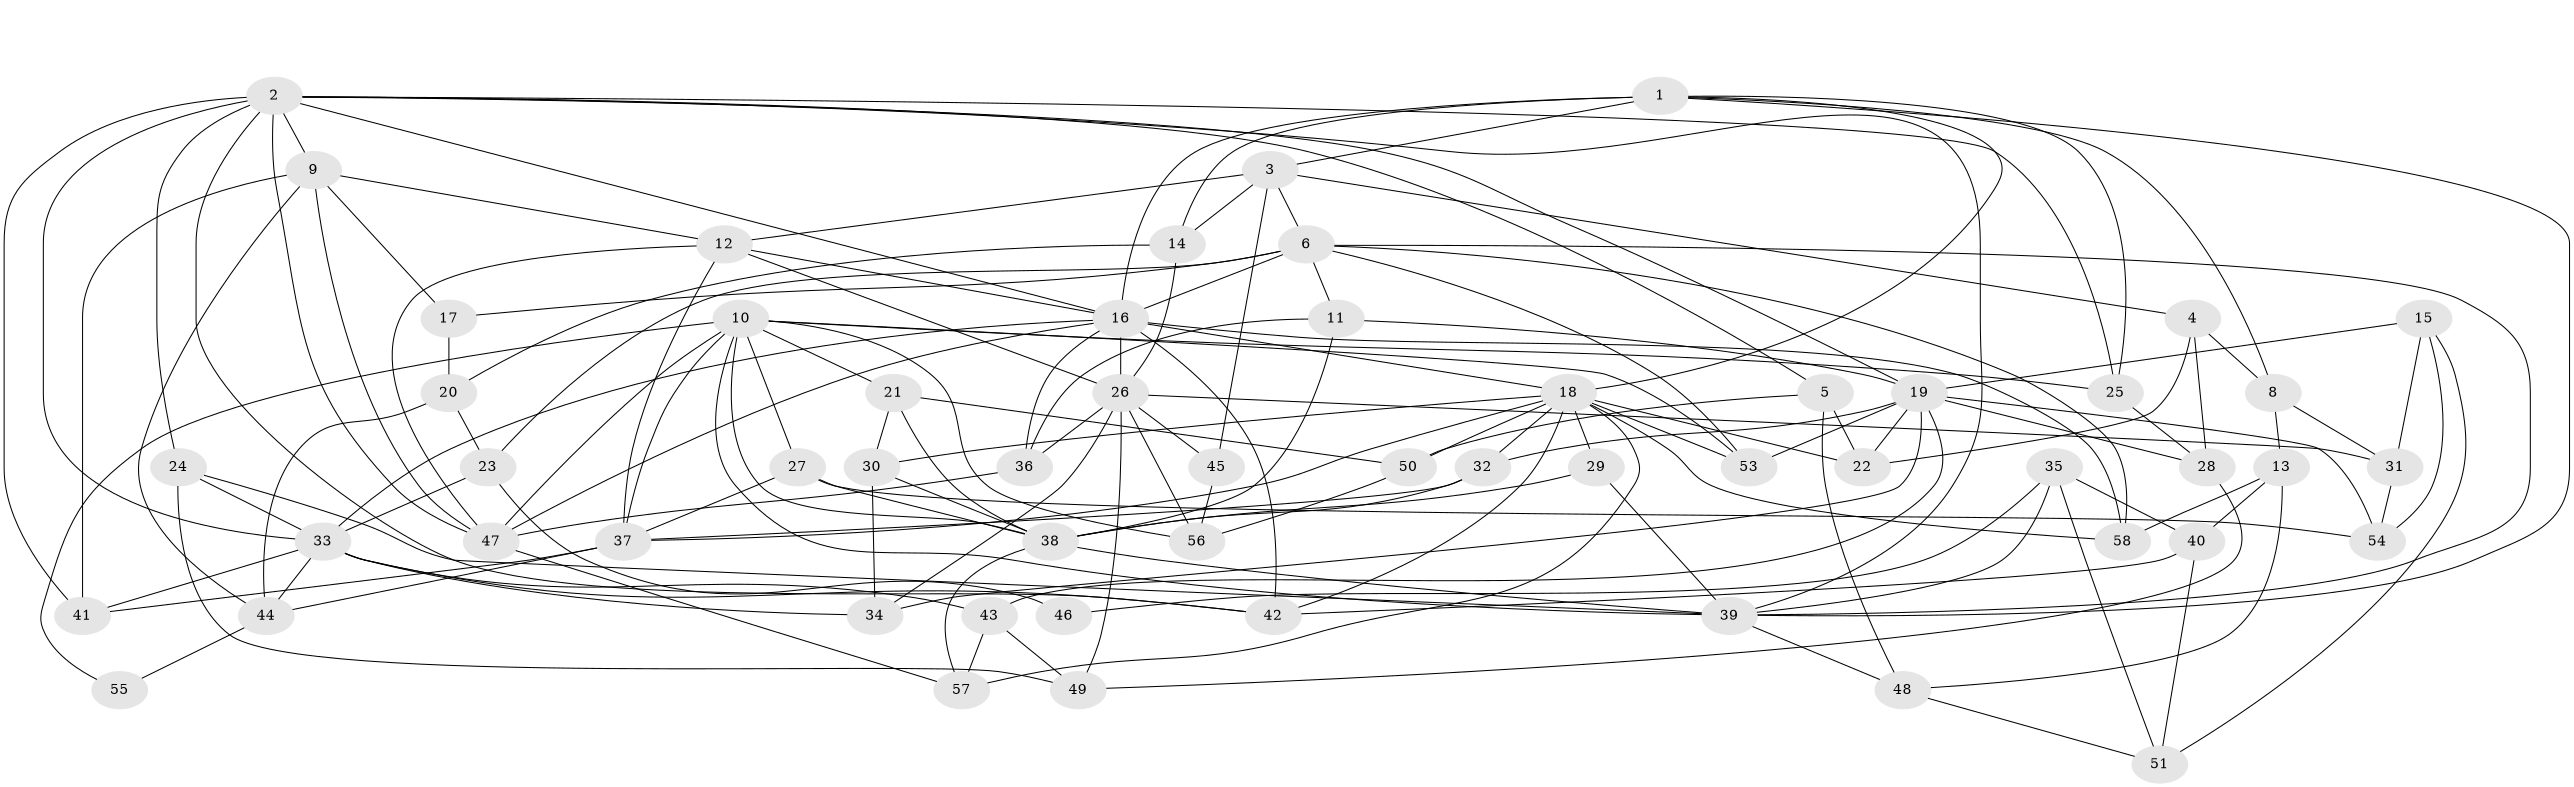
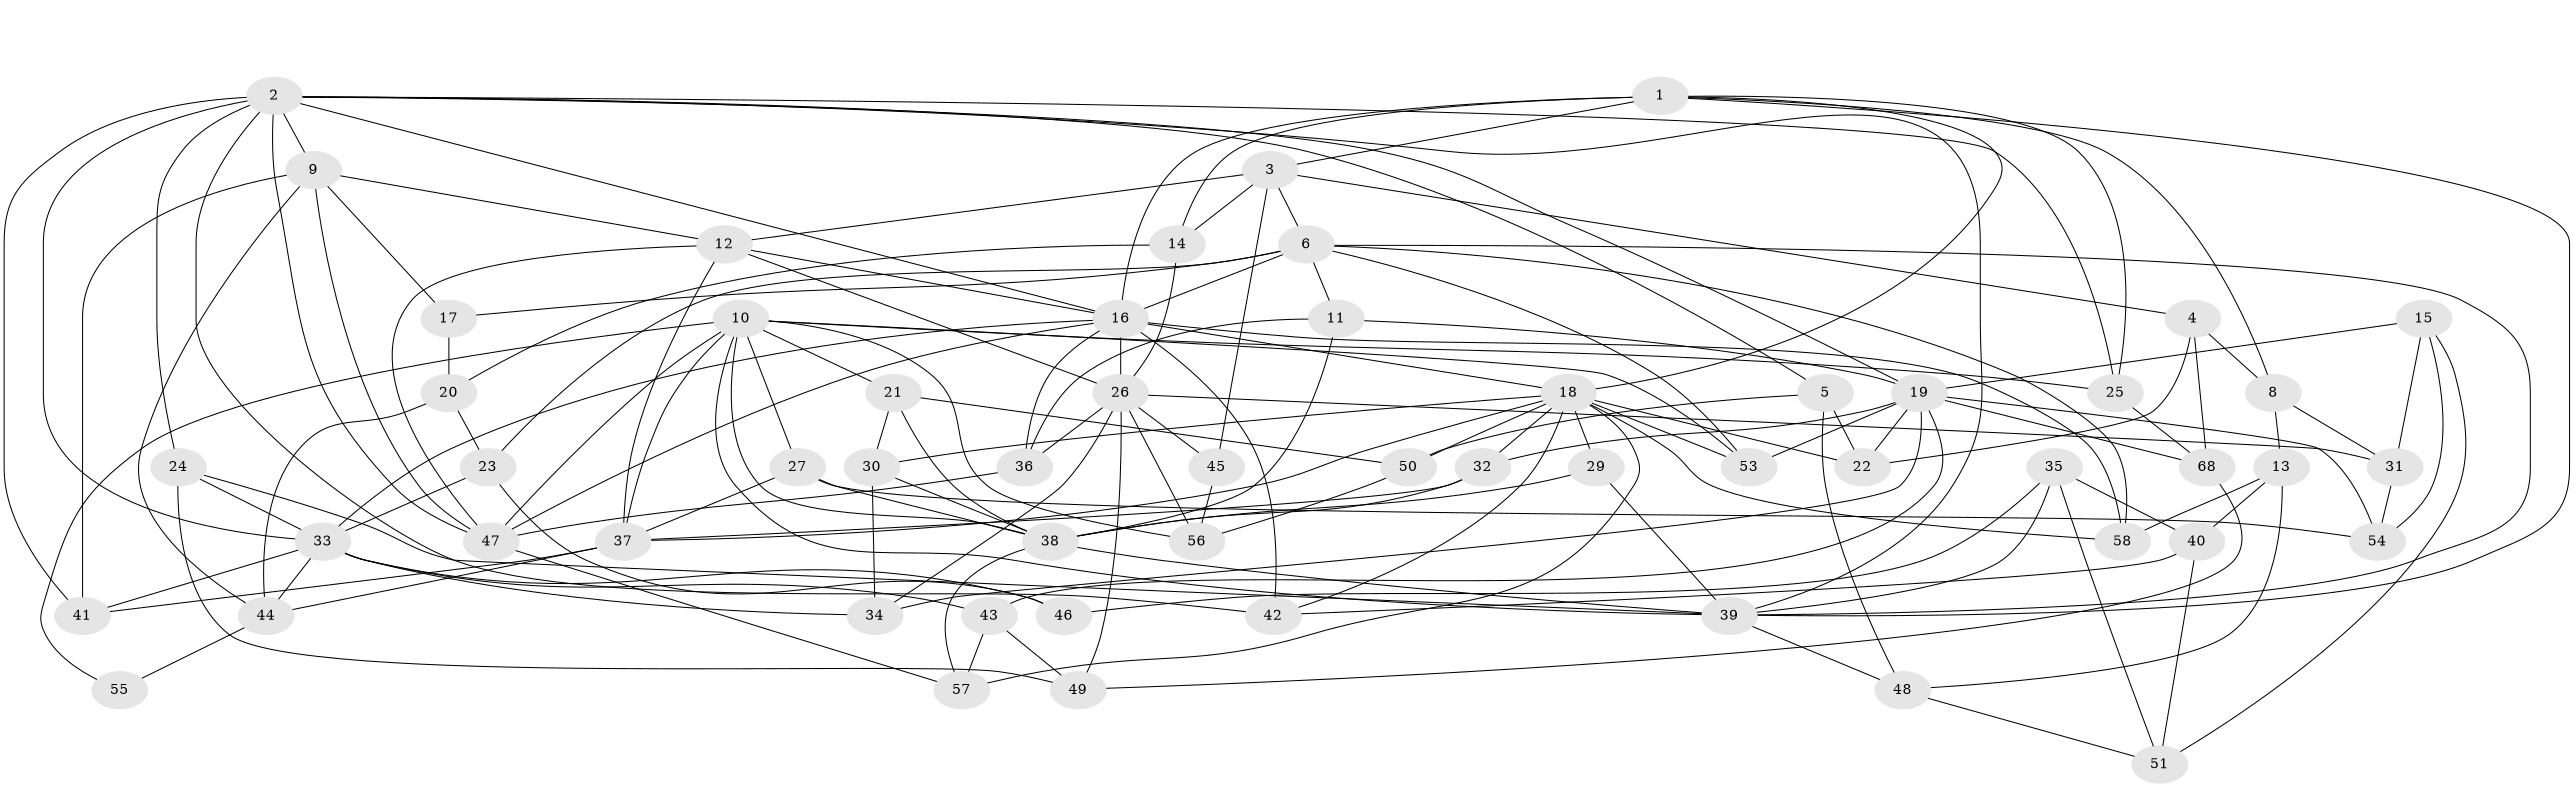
(2207, 467) -> (2207, 467)
(635, 596) -> (677, 578)
